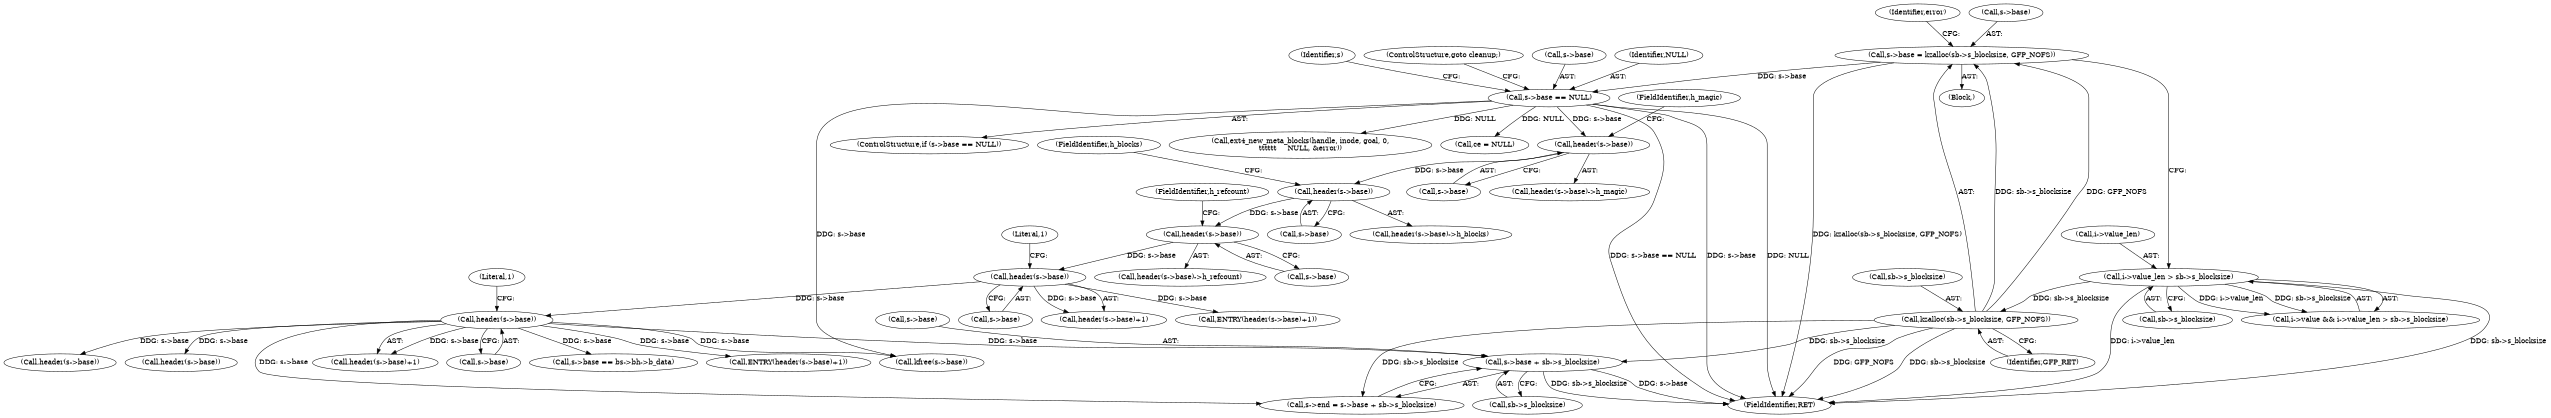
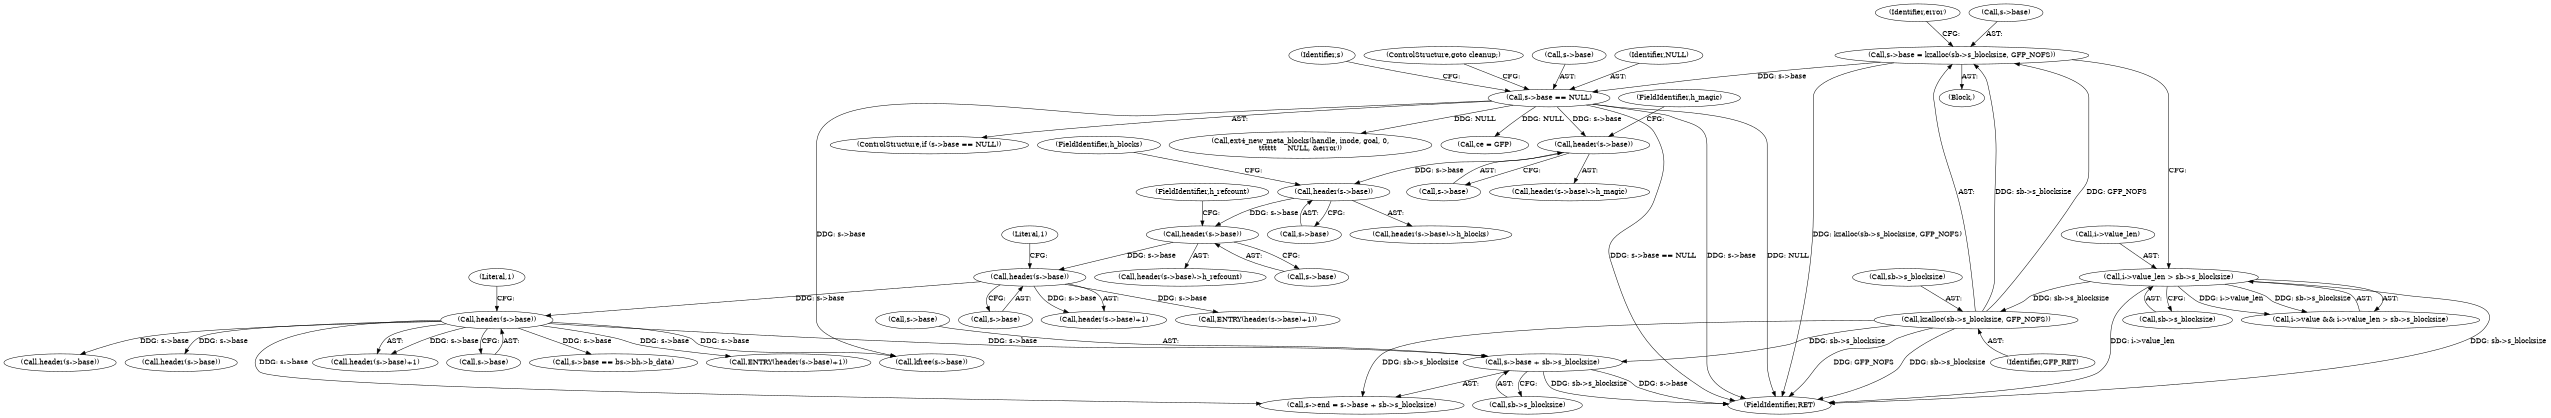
(1485, 145) -> (1485, 145)
(2011, 339) -> none
(1426, 378) -> none
